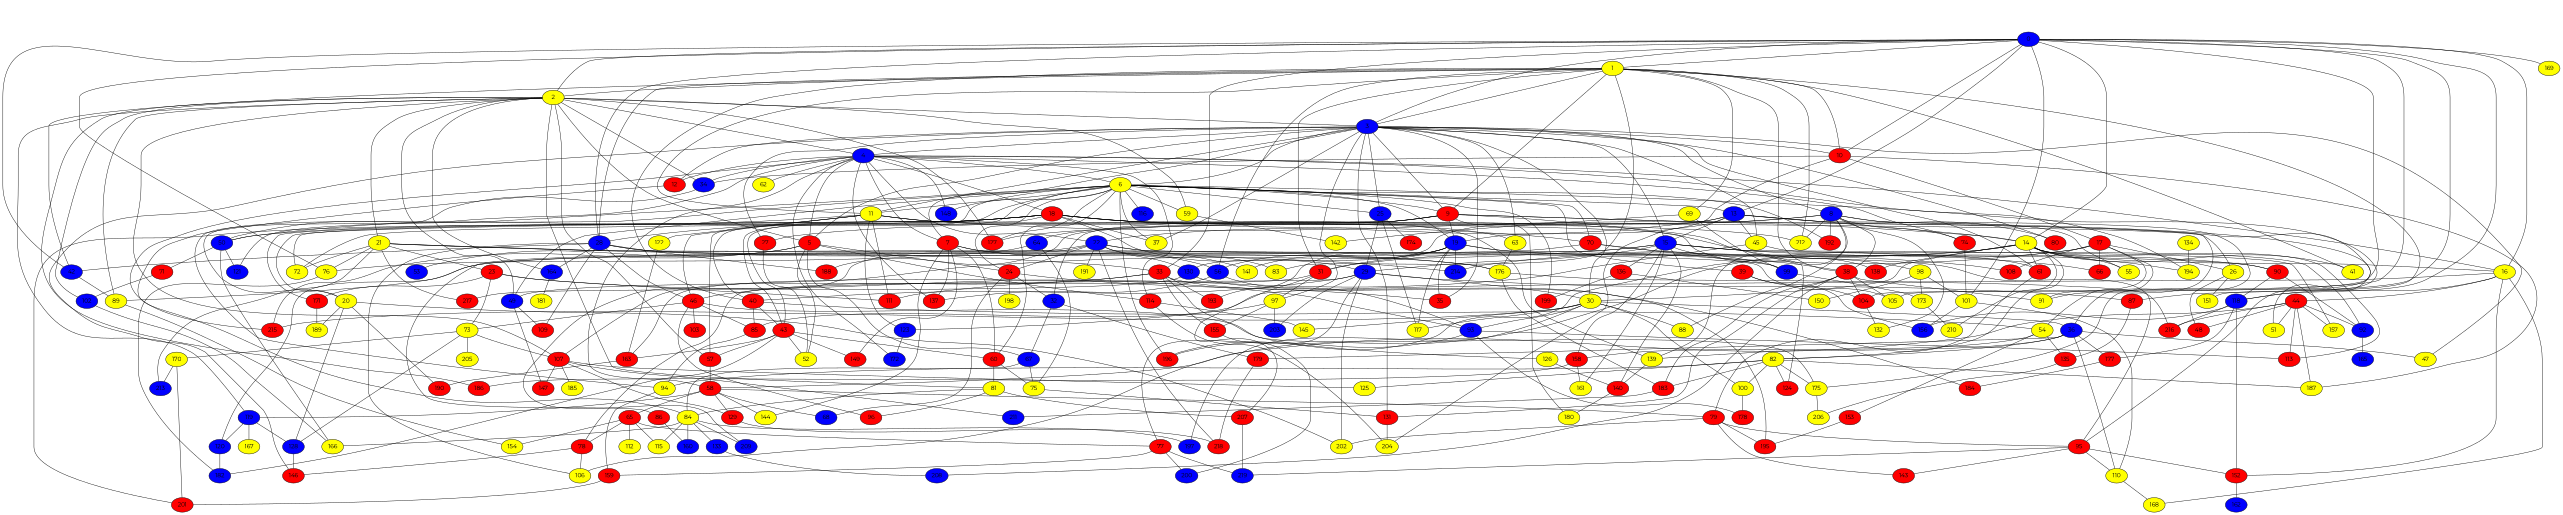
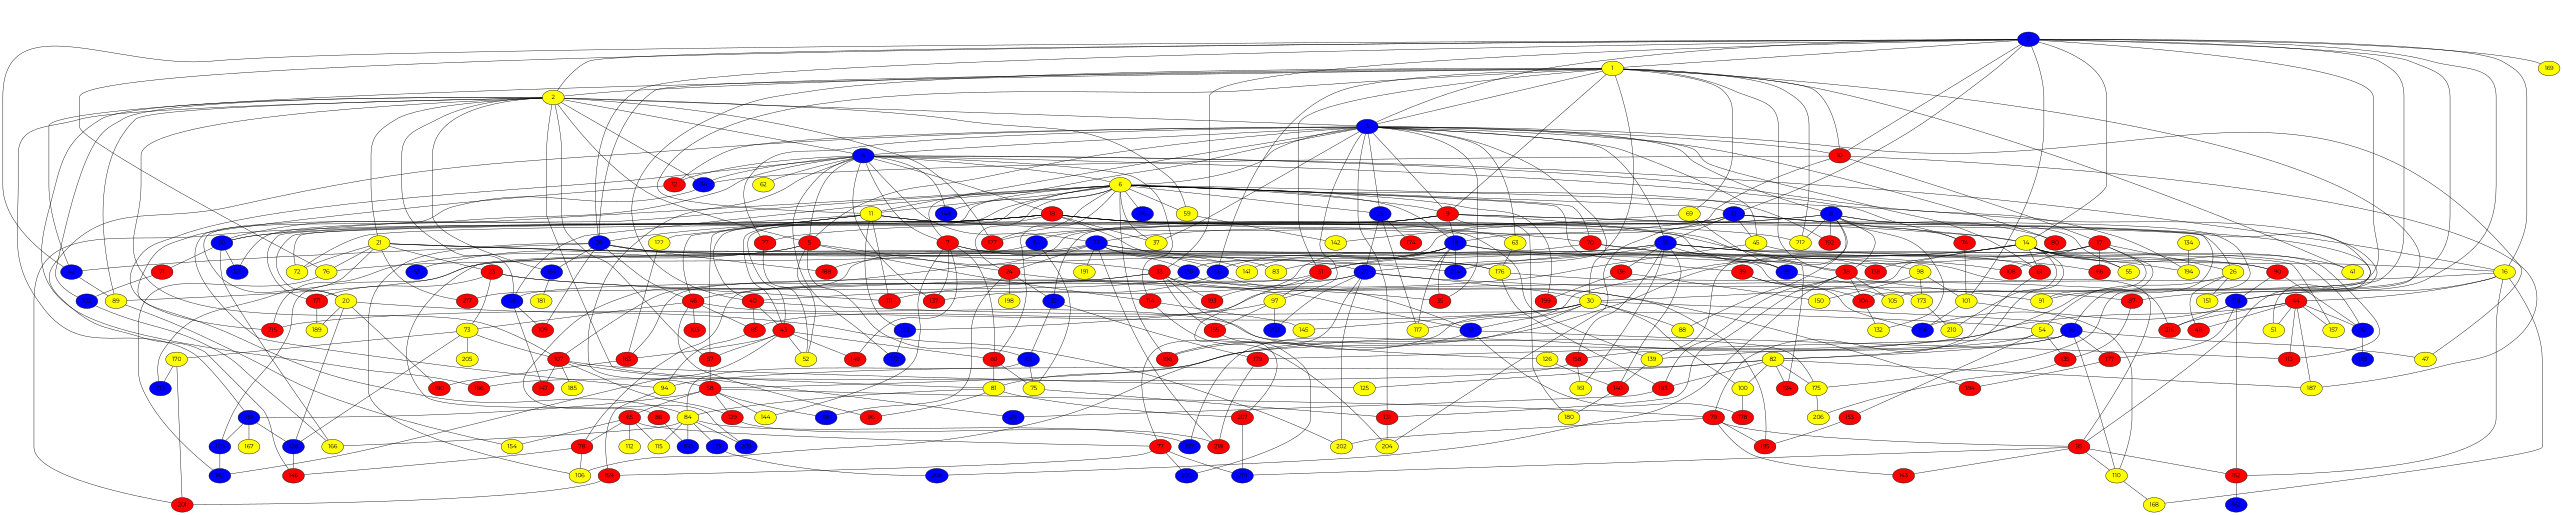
none -> (1556, 346)
